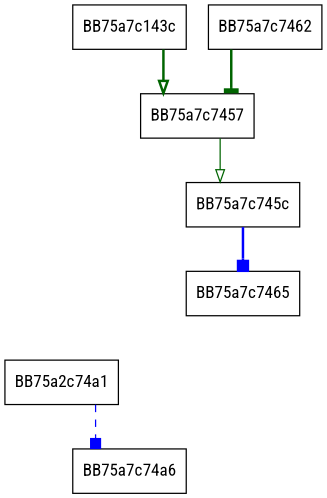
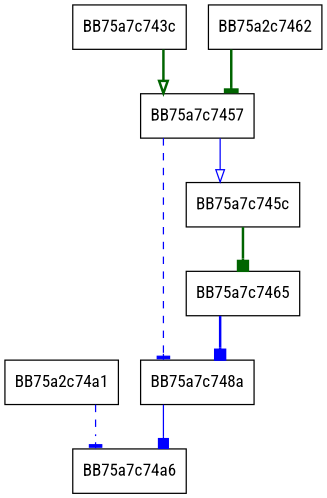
(130, 27) -> (130, 27)
(265, 27) -> (265, 27)
(220, 154) -> (220, 154)
(243, 243) -> (243, 243)
none -> (197, 382)
(96, 420) -> (96, 420)
